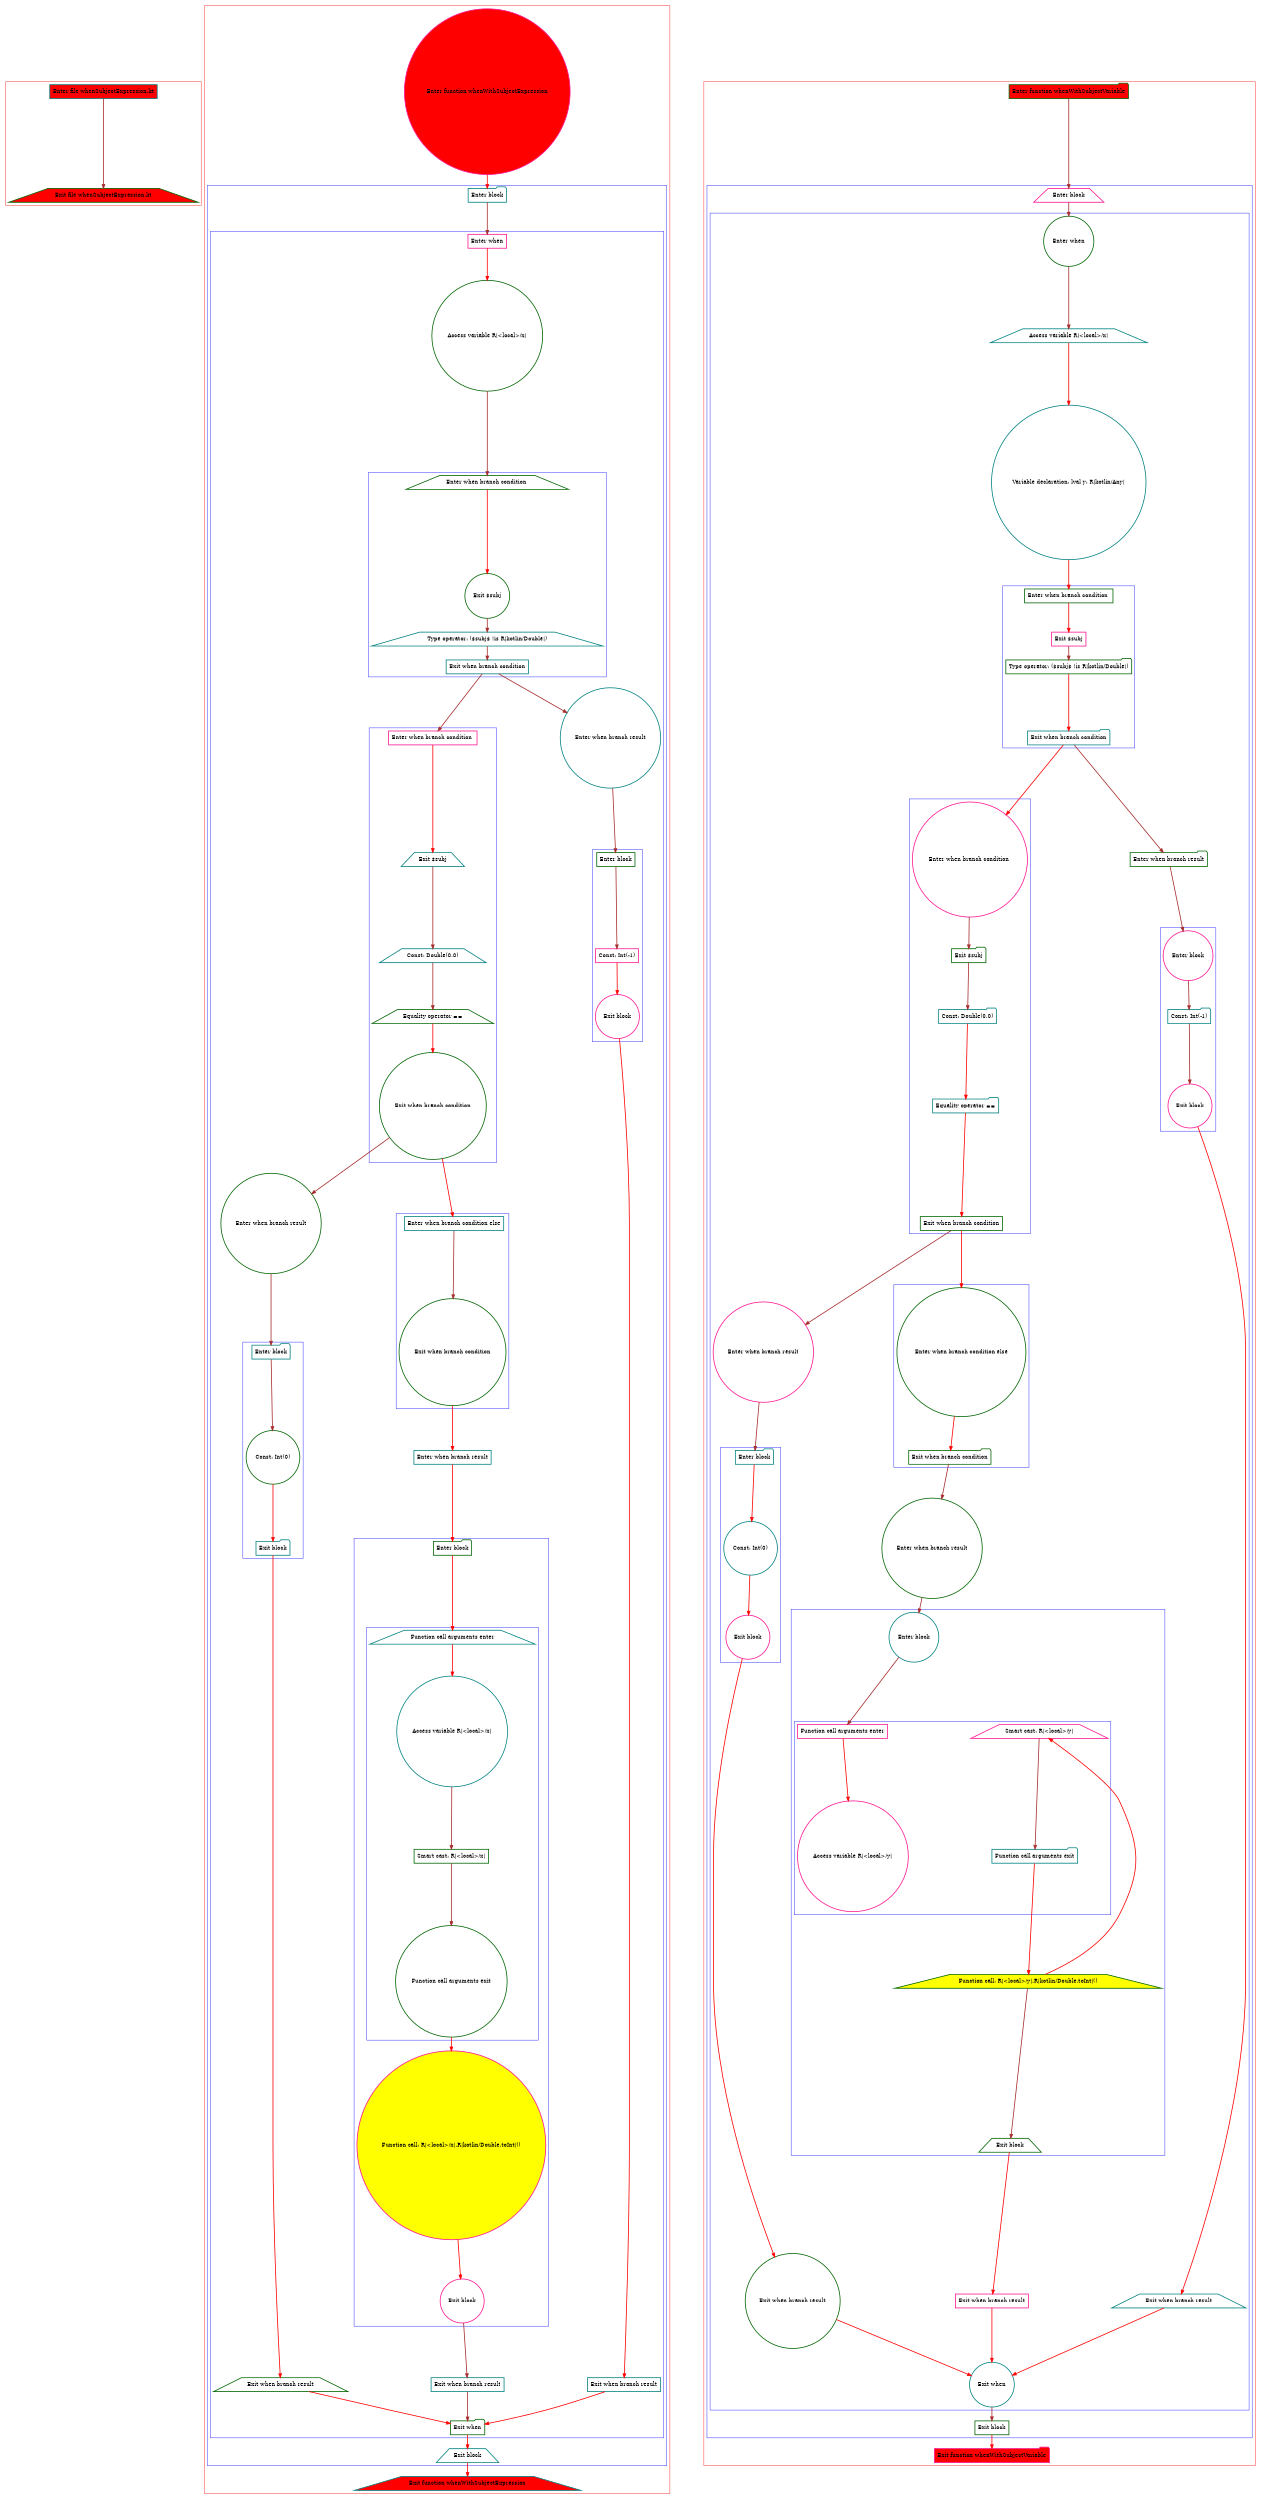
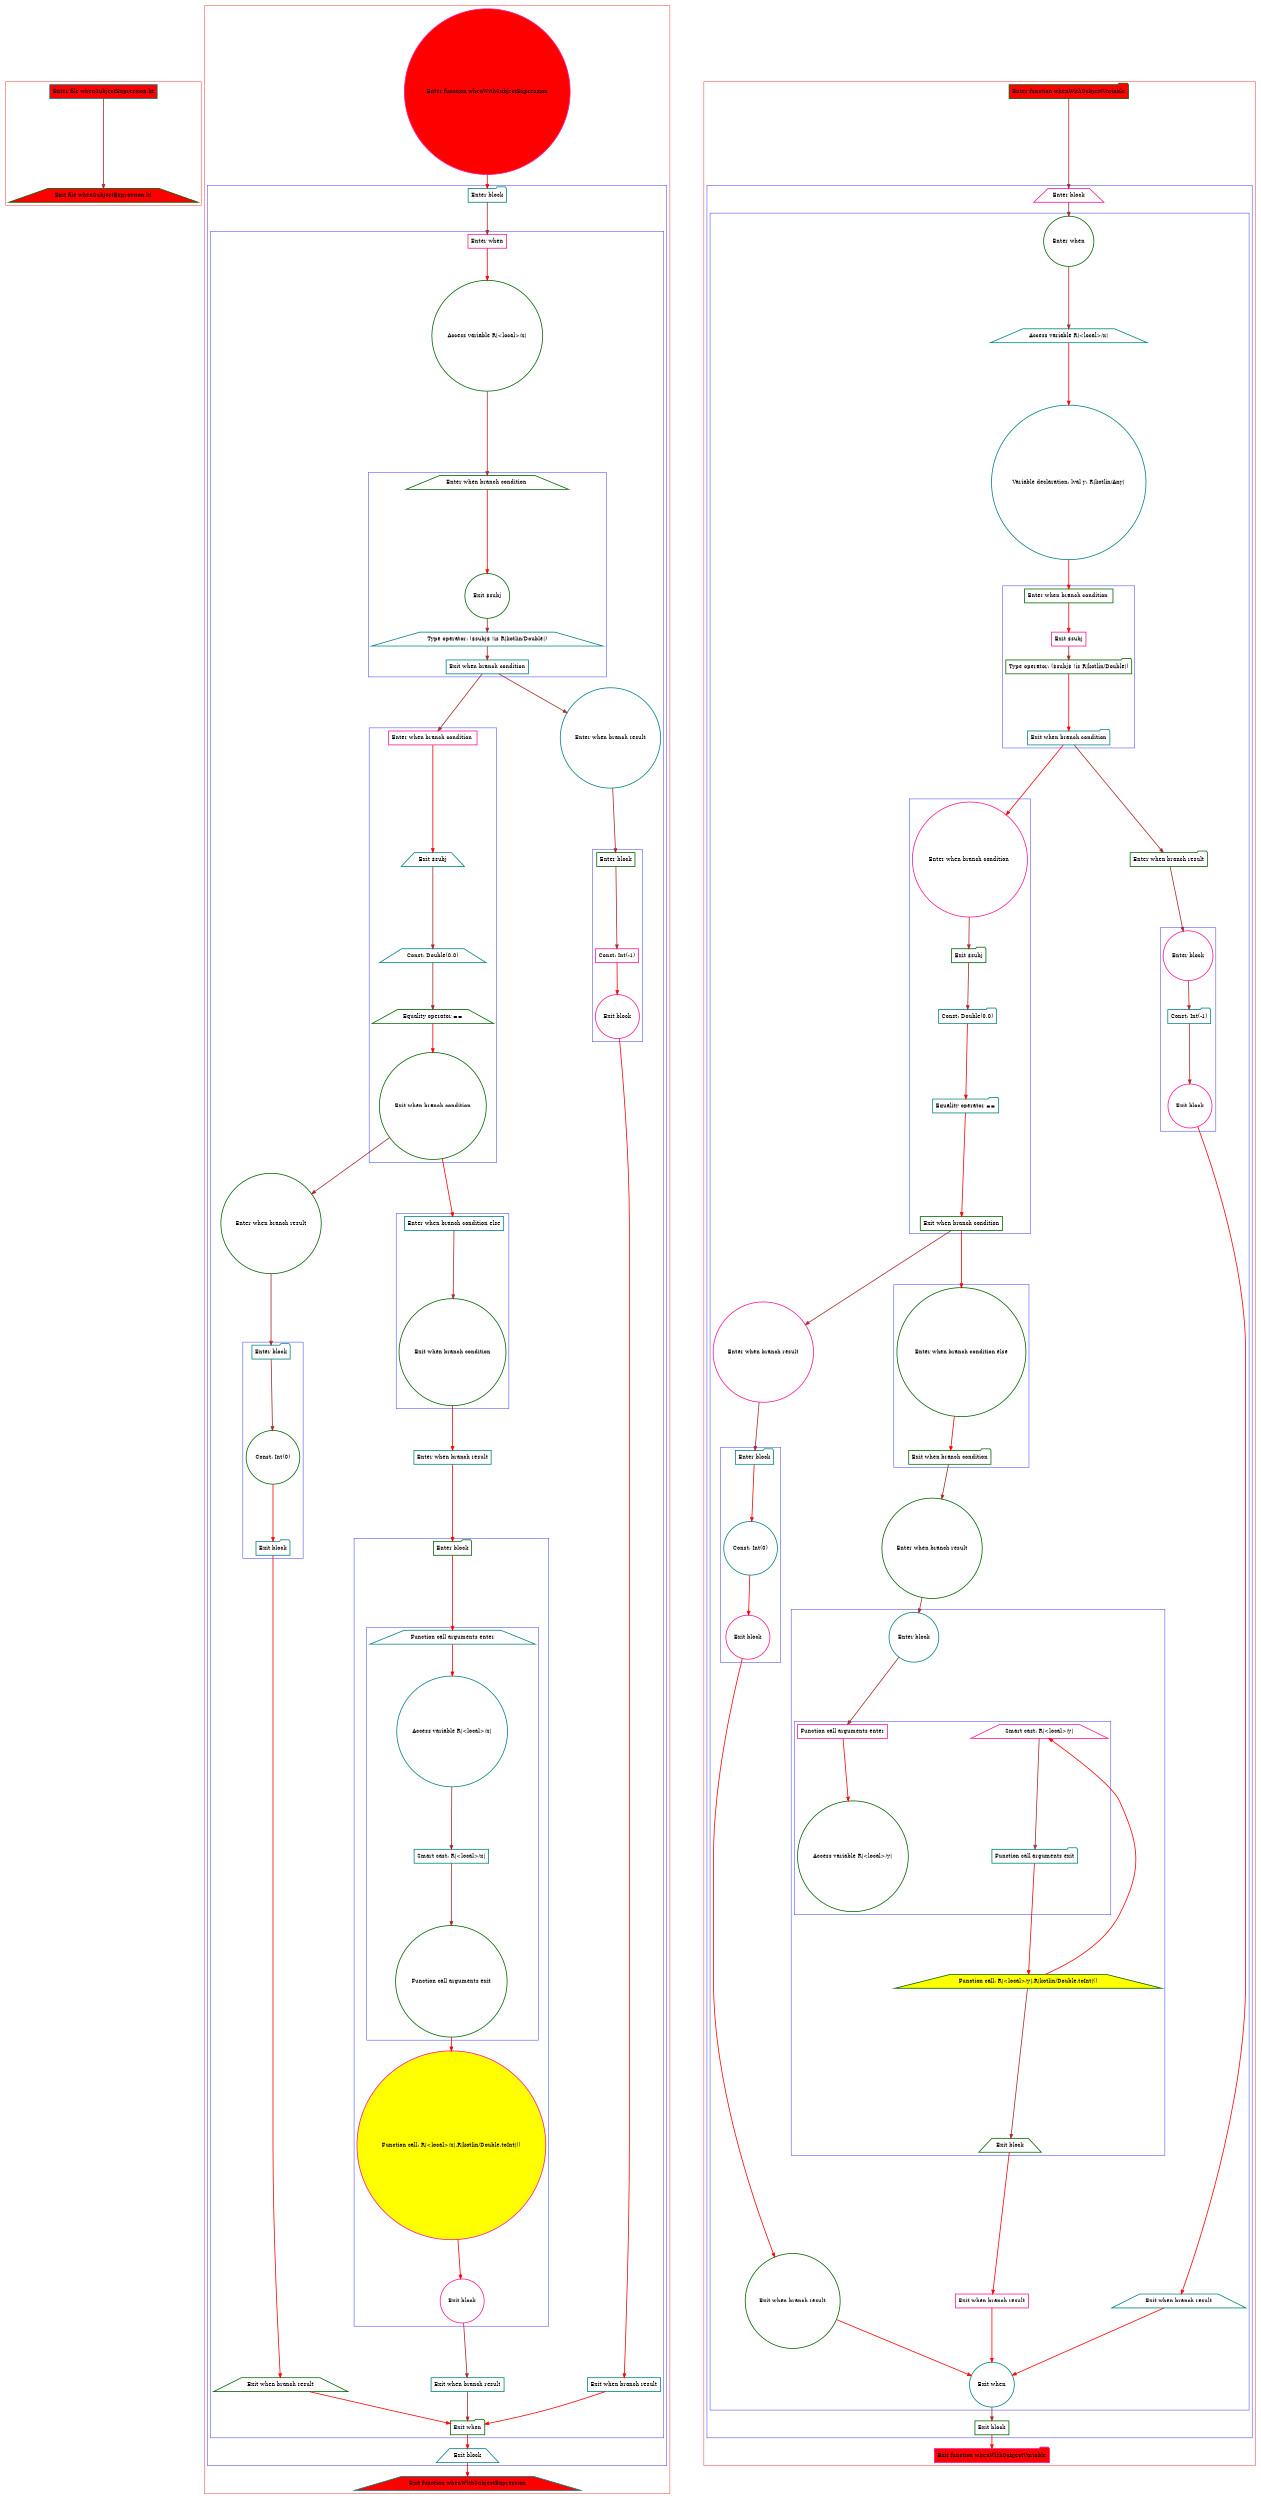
(451, 1856) -> (451, 1856)
(853, 1856) -> (853, 1856)
